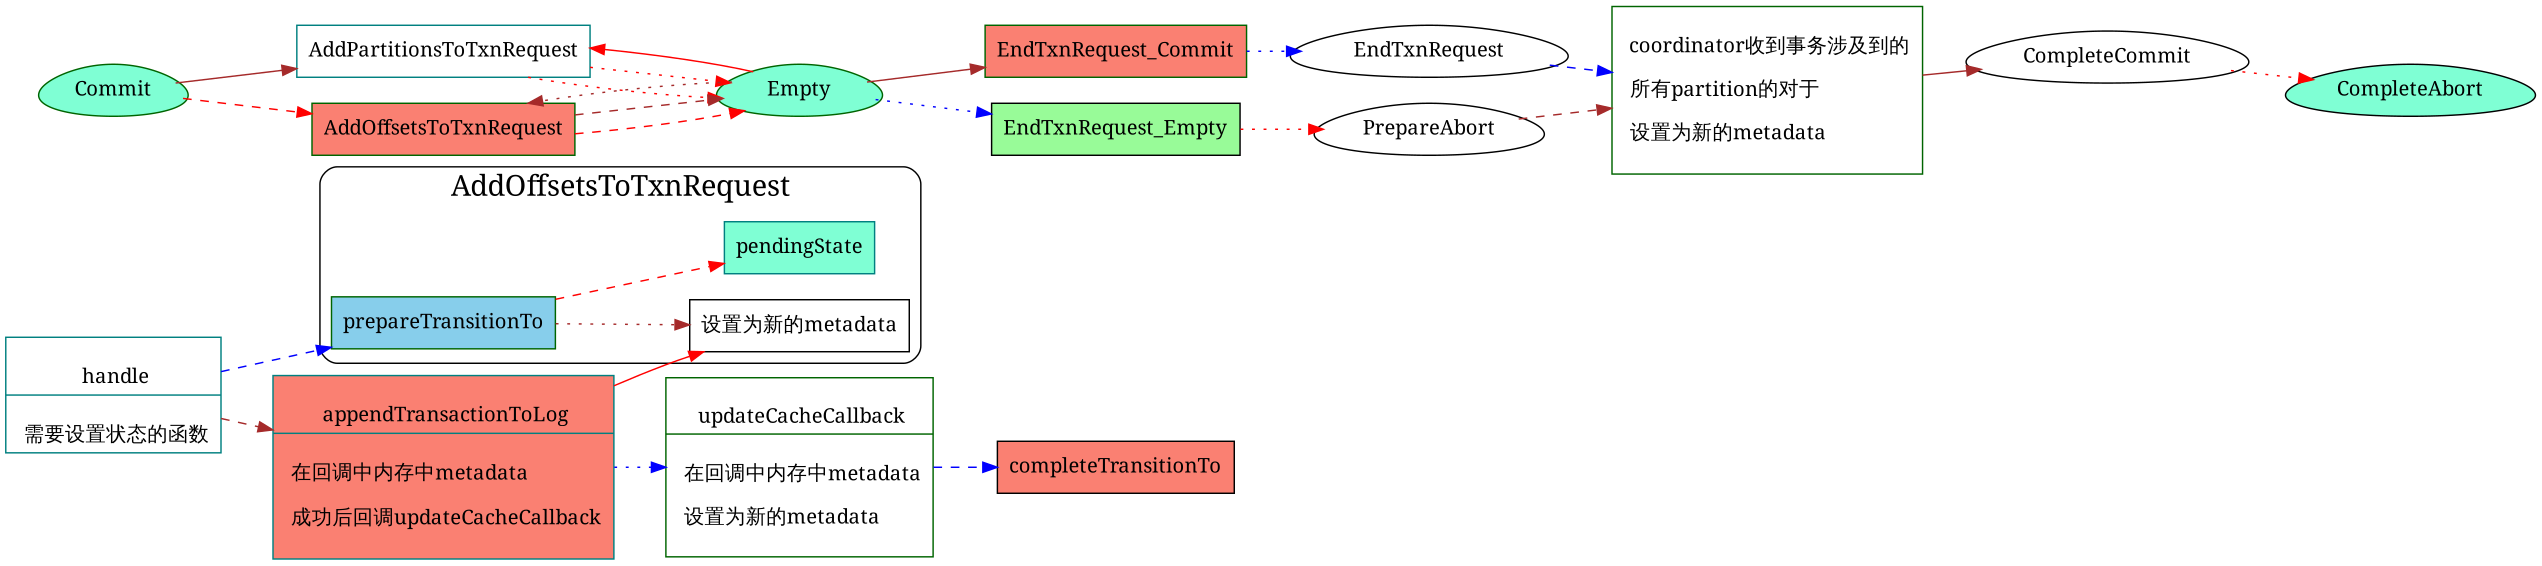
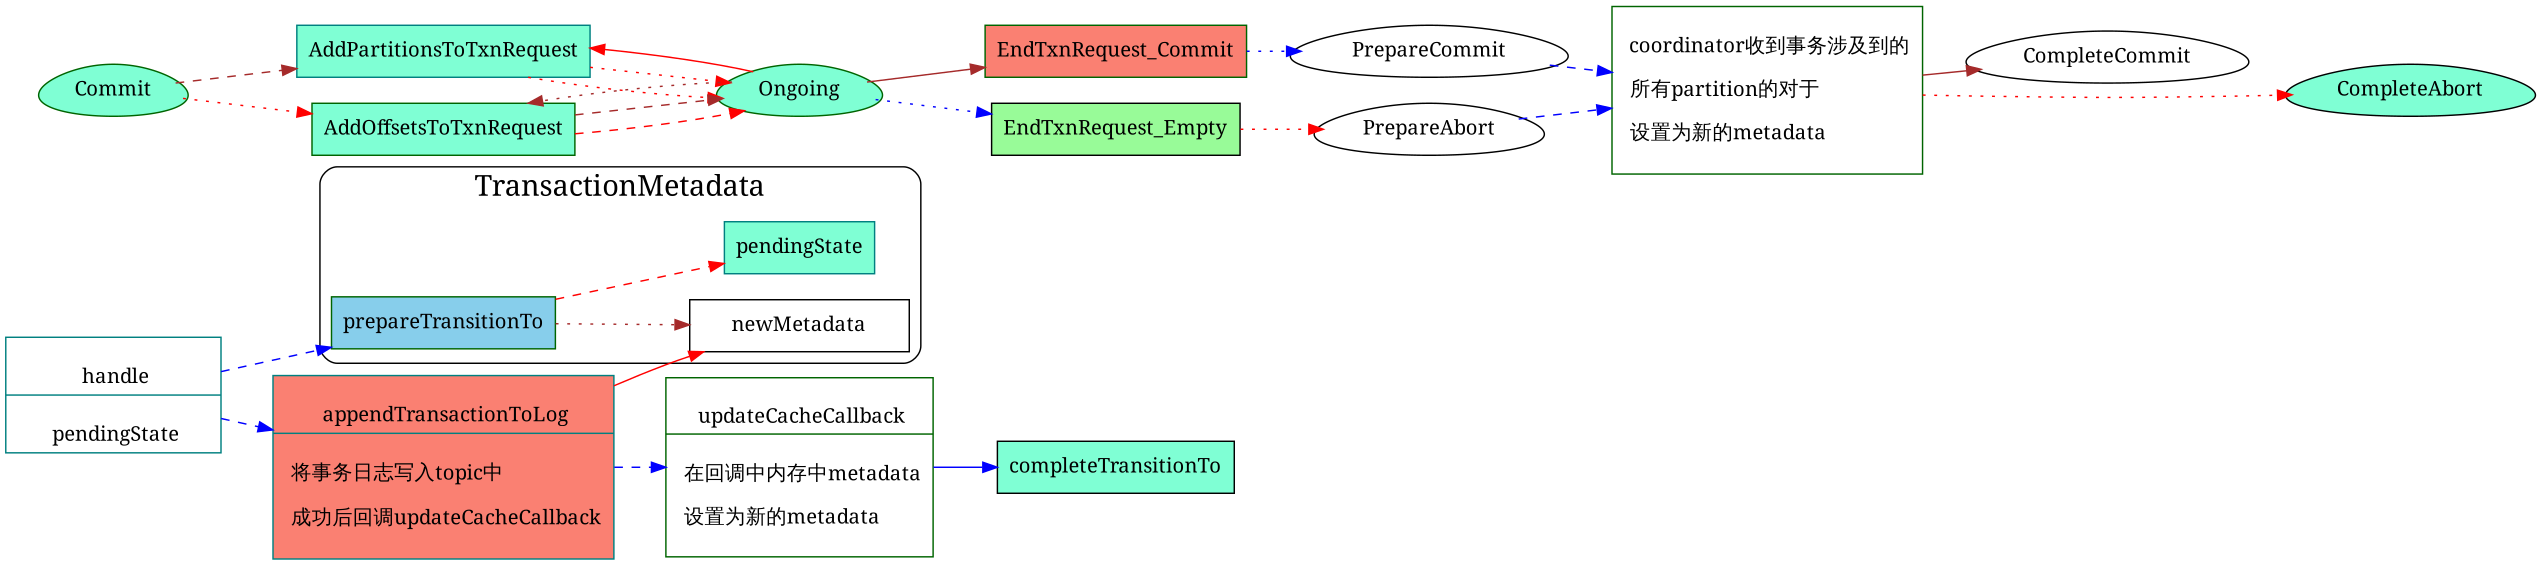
(443, 51) -> (443, 51)
(1429, 51) -> (1429, 51)
(2265, 74) -> (2100, 97)
(229, 77) -> (229, 77)
(800, 90) -> (800, 90)
(240, 105) -> (240, 105)
(1558, 114) -> (1558, 114)
(443, 129) -> (443, 129)
(620, 188) -> (620, 188)
(800, 326) -> (800, 326)
(240, 423) -> (240, 423)
(113, 435) -> (113, 435)
(633, 467) -> (633, 467)
(958, 467) -> (958, 467)
(1116, 467) -> (1116, 467)
(407, 473) -> (394, 473)
